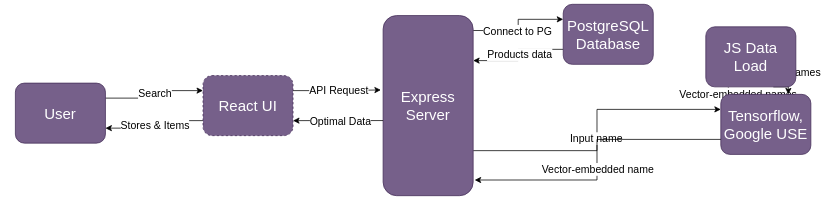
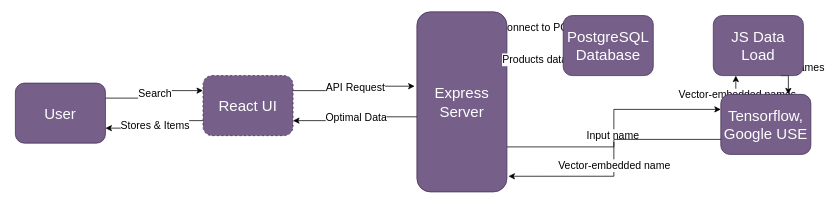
(608, 34) -> (608, 45)
(750, 57) -> (758, 45)
(428, 105) -> (462, 102)
